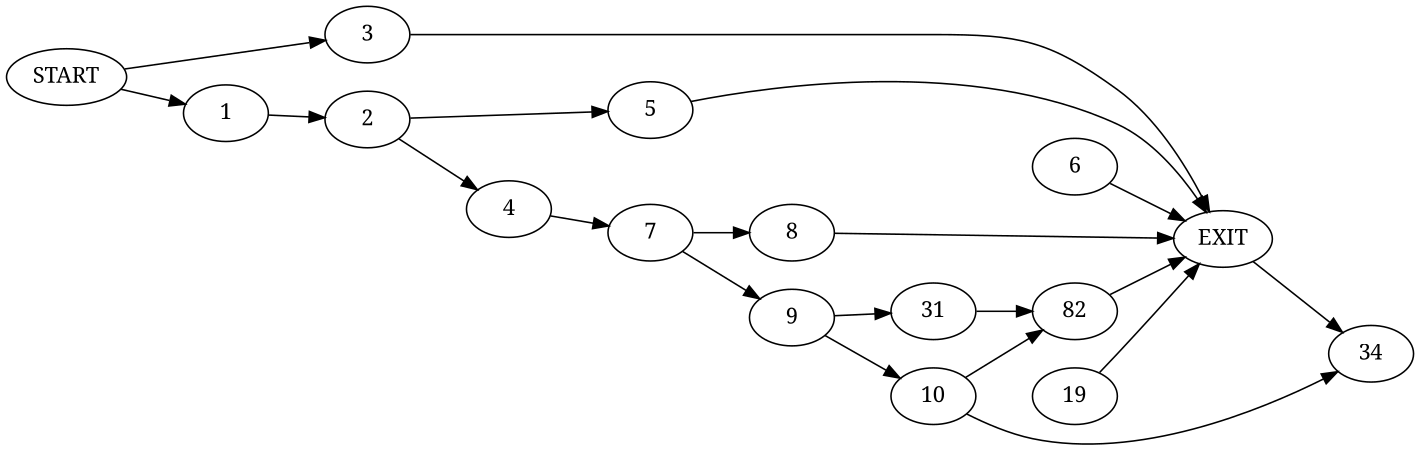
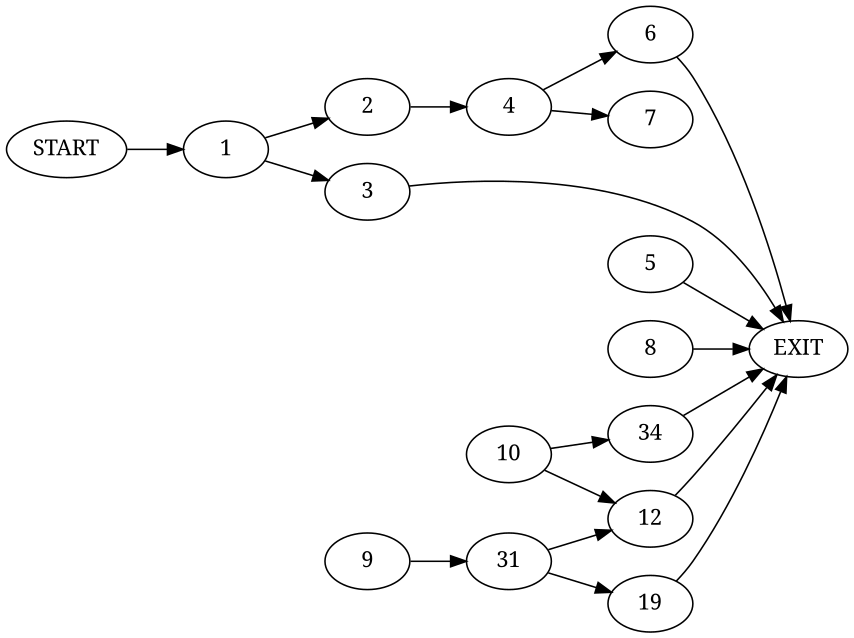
(217, 56) -> (289, 168)
none -> (573, 74)
(501, 115) -> none
(713, 233) -> none
(714, 271) -> none
(1291, 292) -> (716, 396)
(1075, 311) -> (650, 519)
(856, 353) -> none
none -> (572, 580)
